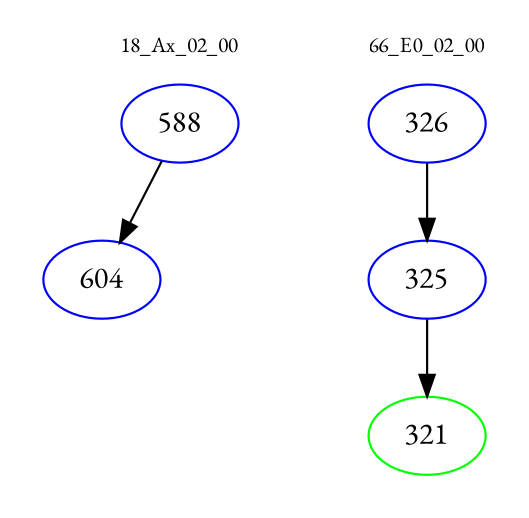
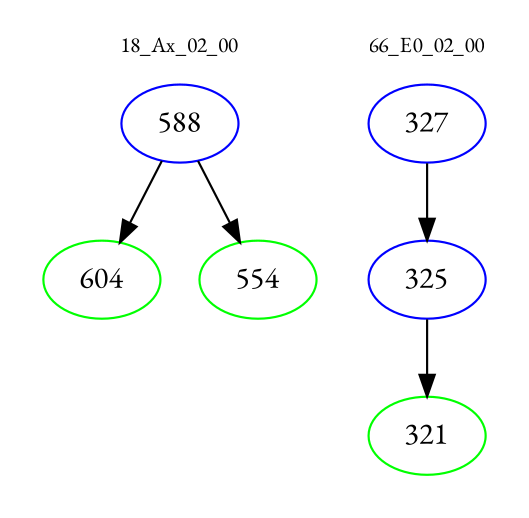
(427, 124) -> (427, 124)
(102, 280) -> (102, 280)
none -> (258, 280)
